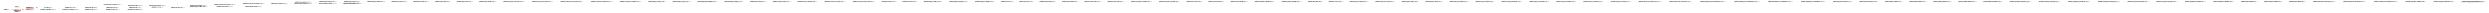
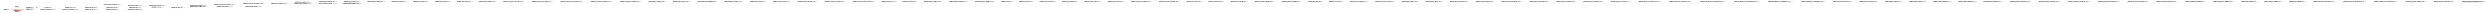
(30, 8) -> (30, 8)
